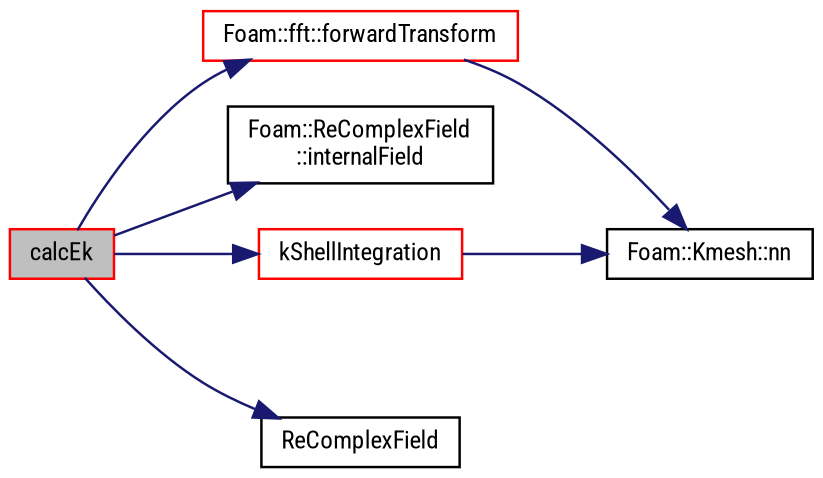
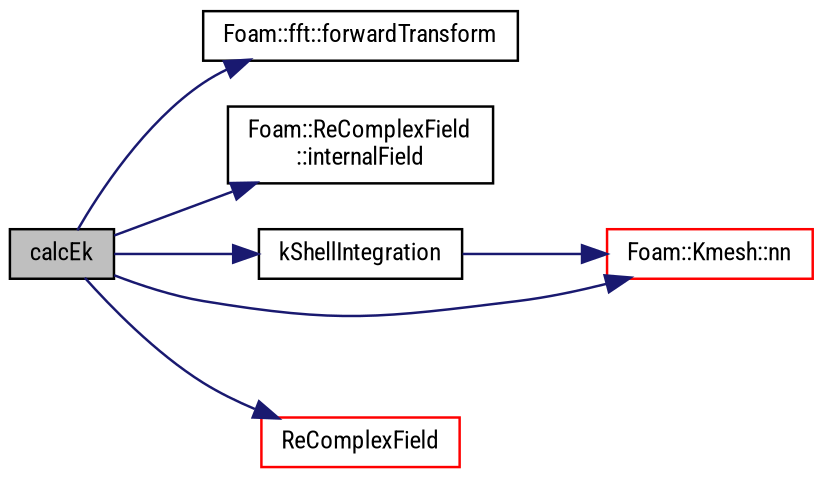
(361, 36) -> (361, 36)
(575, 122) -> (359, 316)
(62, 254) -> (62, 254)
(361, 254) -> (361, 254)
(710, 254) -> (710, 254)
(361, 442) -> (361, 442)
